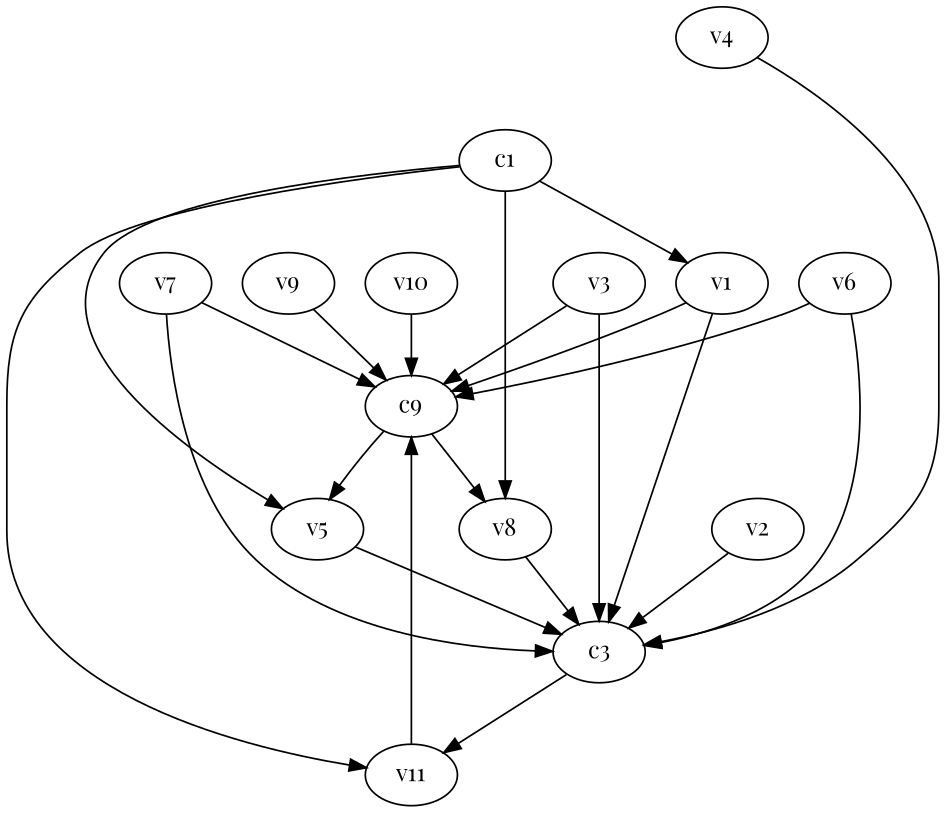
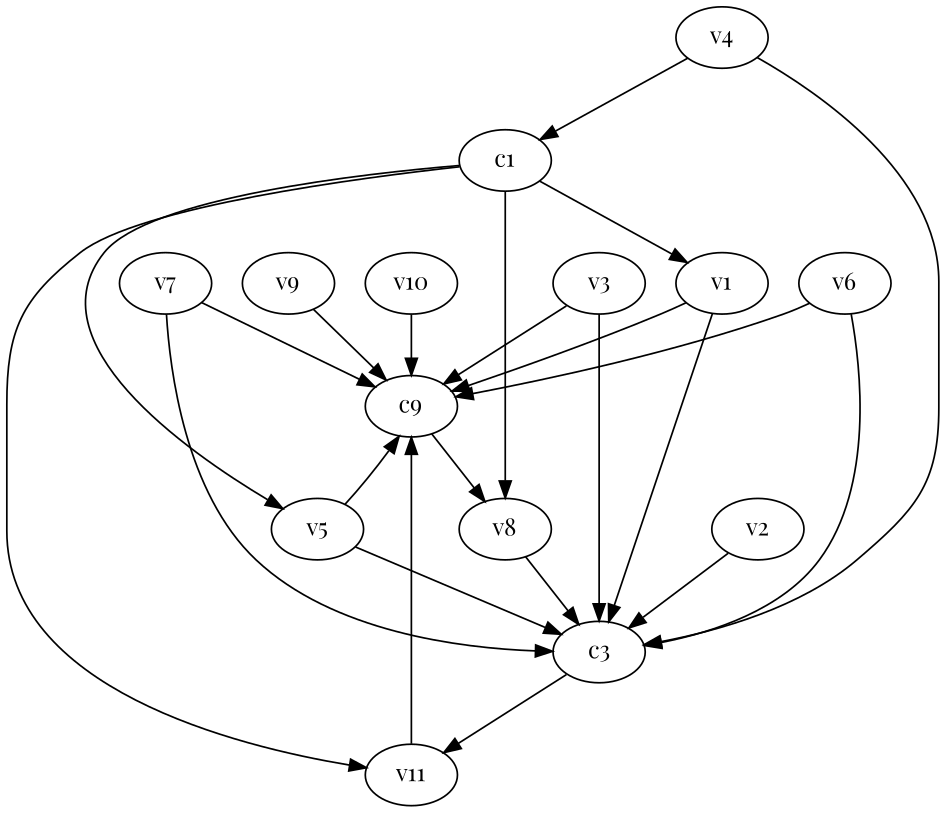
none -> (622, 95)
(361, 458) -> (368, 478)
